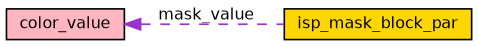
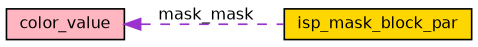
(204, 15) -> (204, 15)
